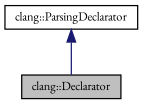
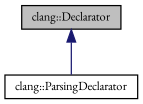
(71, 59) -> (71, 59)
